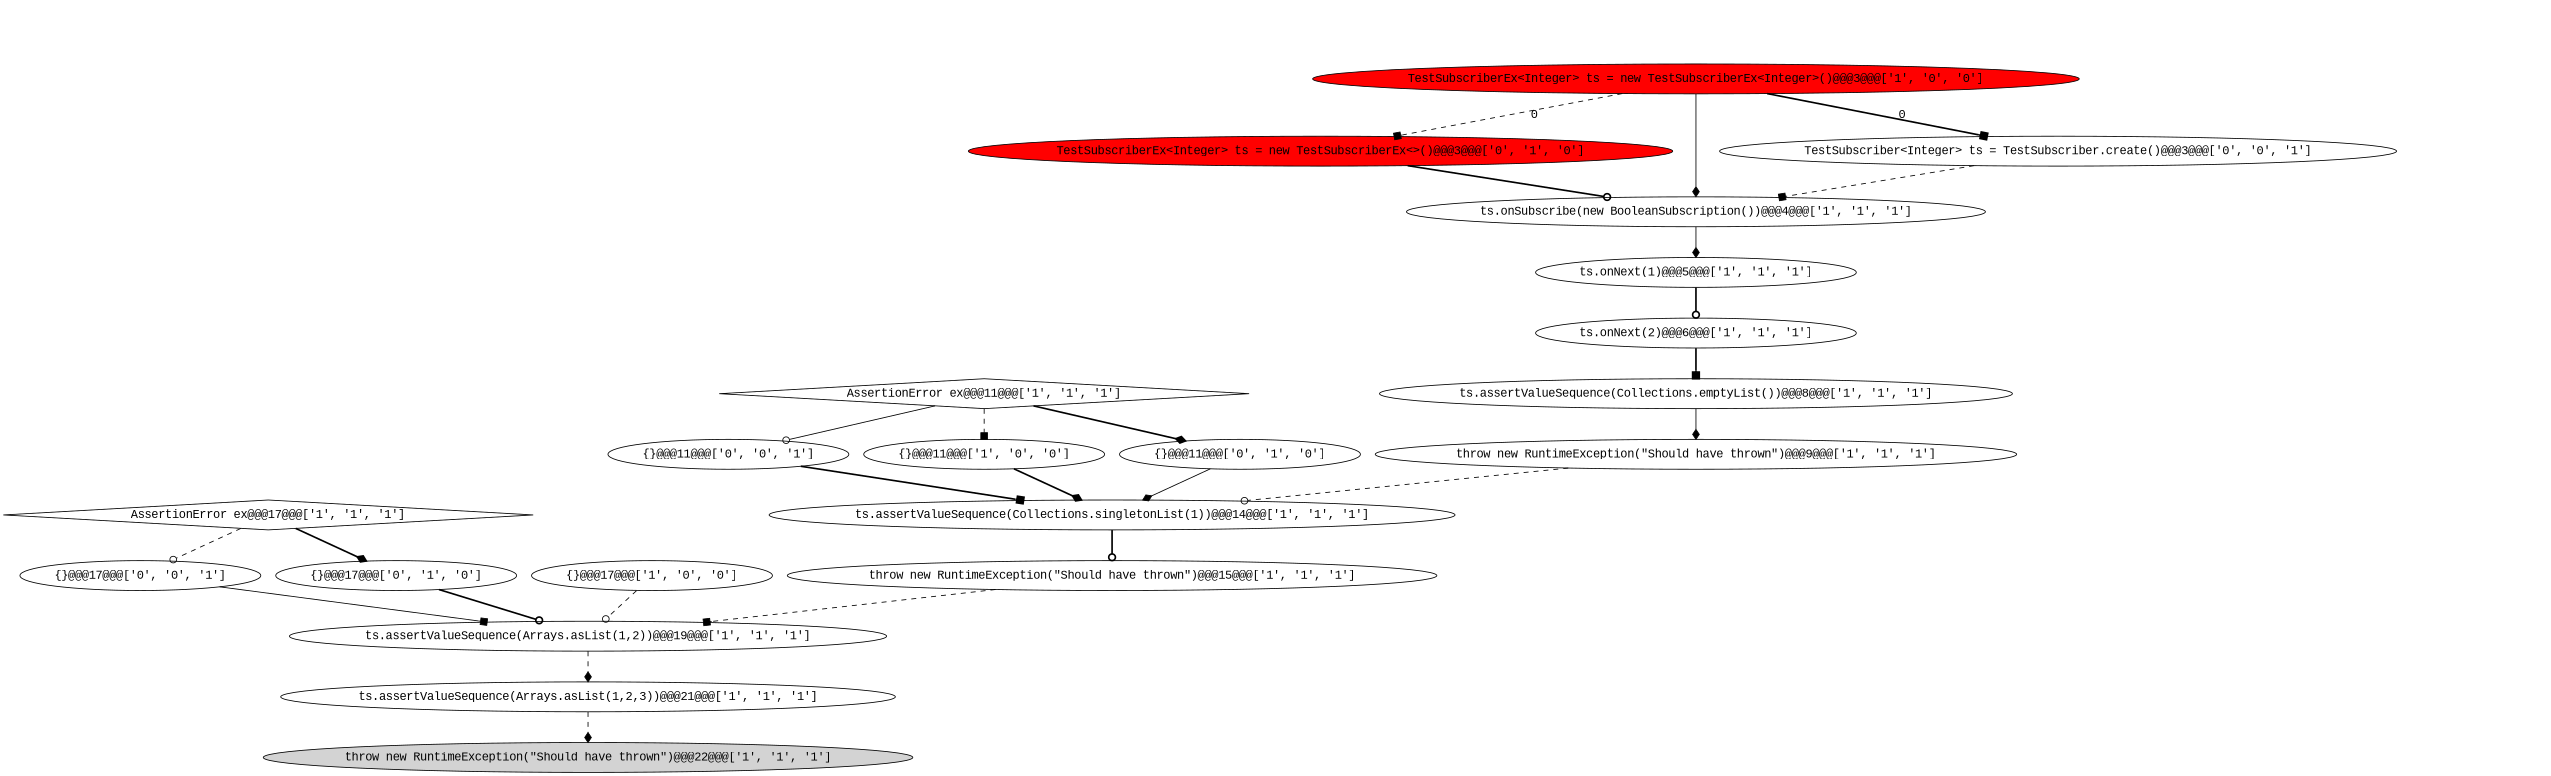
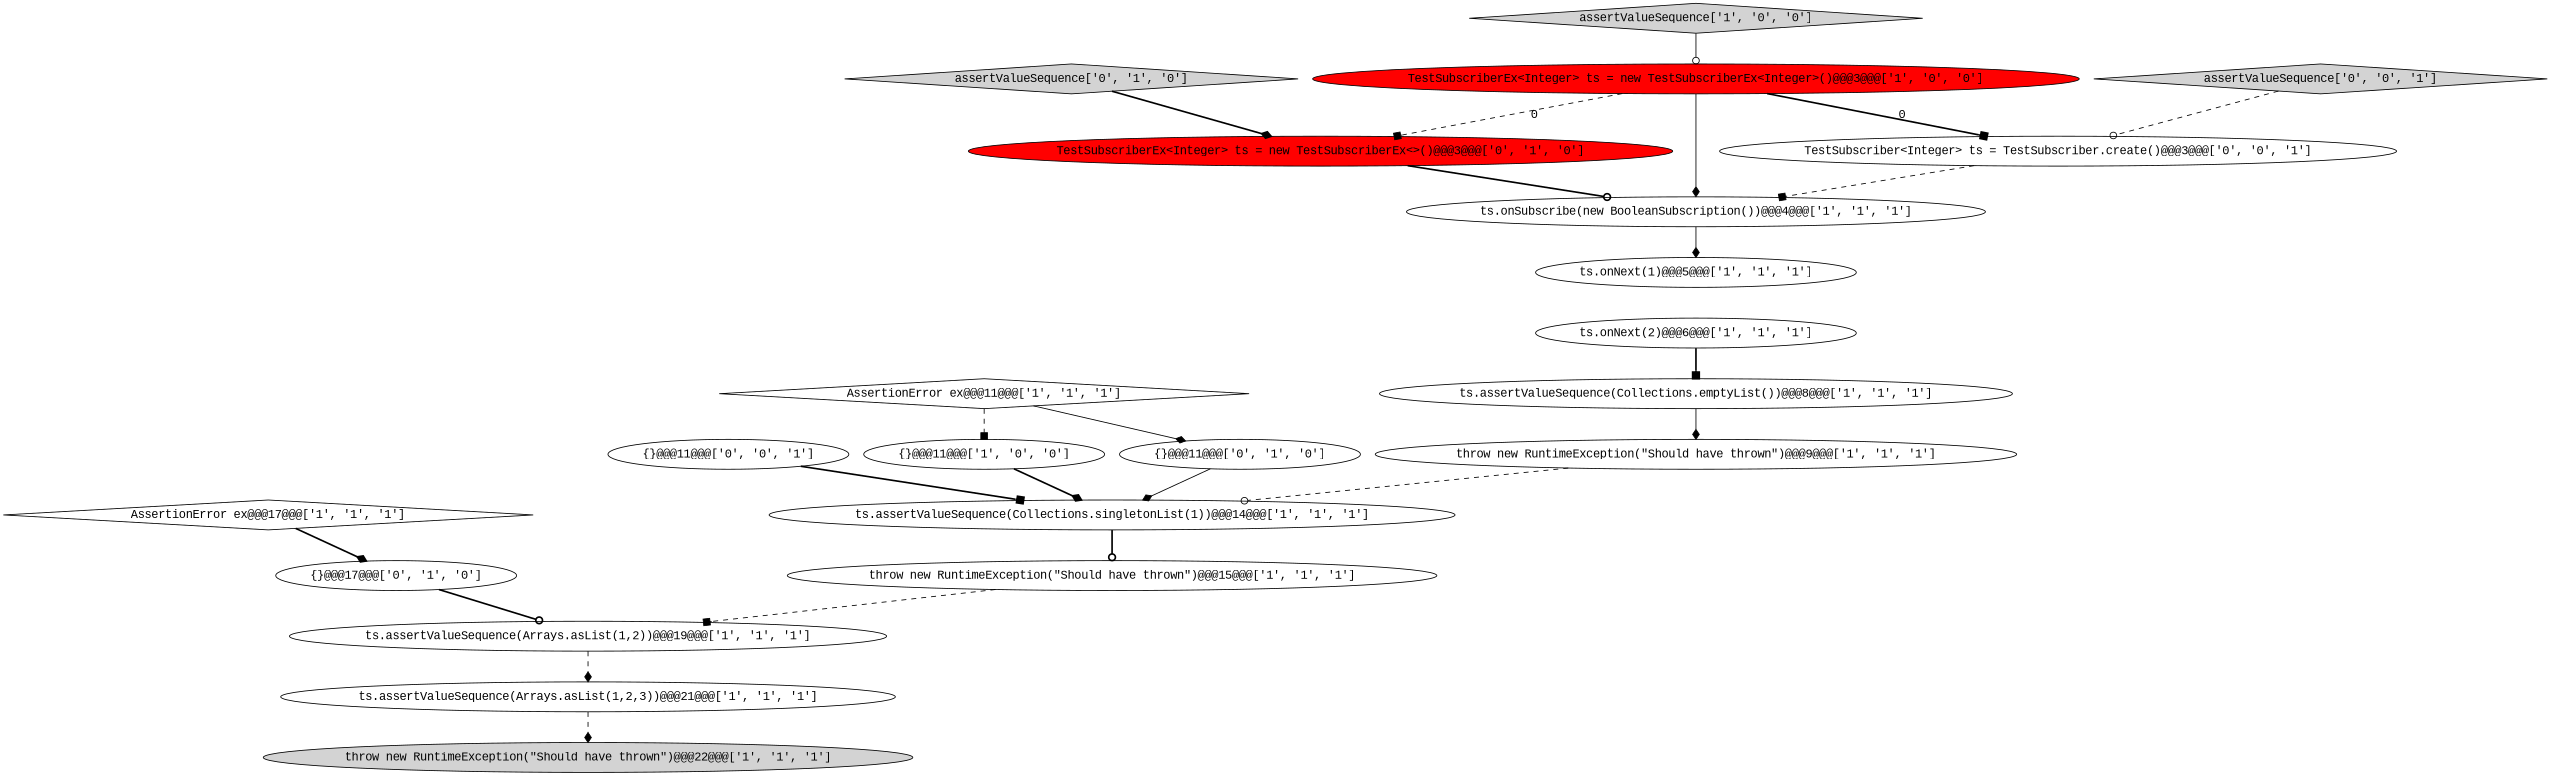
none -> (1696, 18)
none -> (1071, 79)
none -> (2320, 79)
(1696, 299) -> none
(1105, 422) -> (1105, 422)
(862, 423) -> none
(140, 576) -> none
(652, 576) -> none
